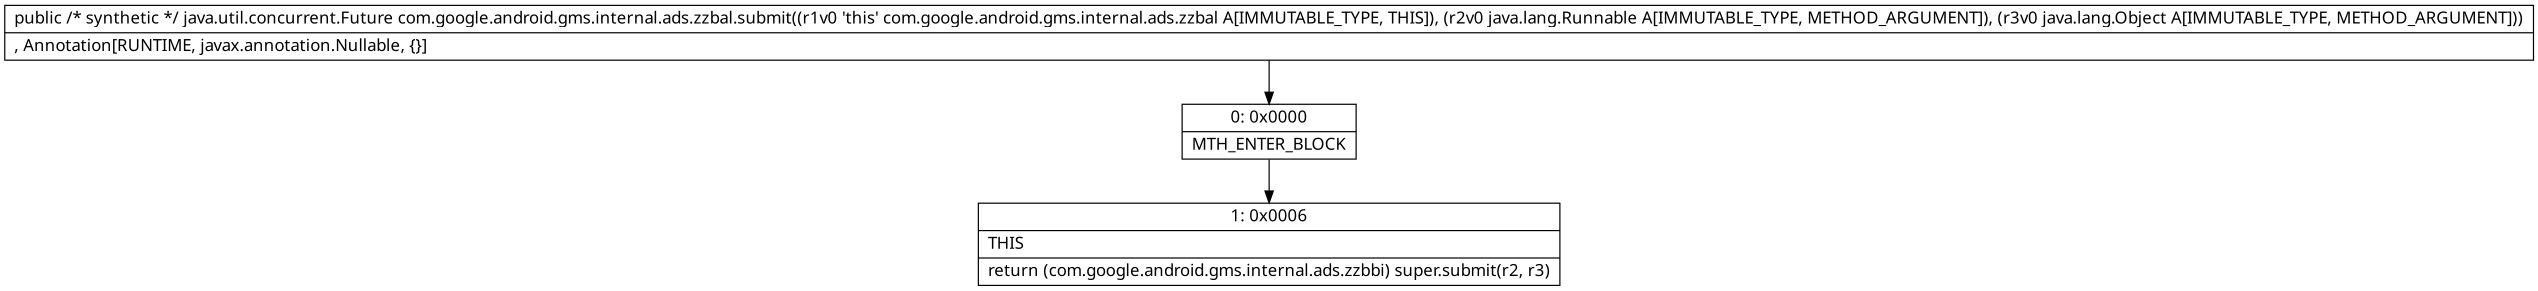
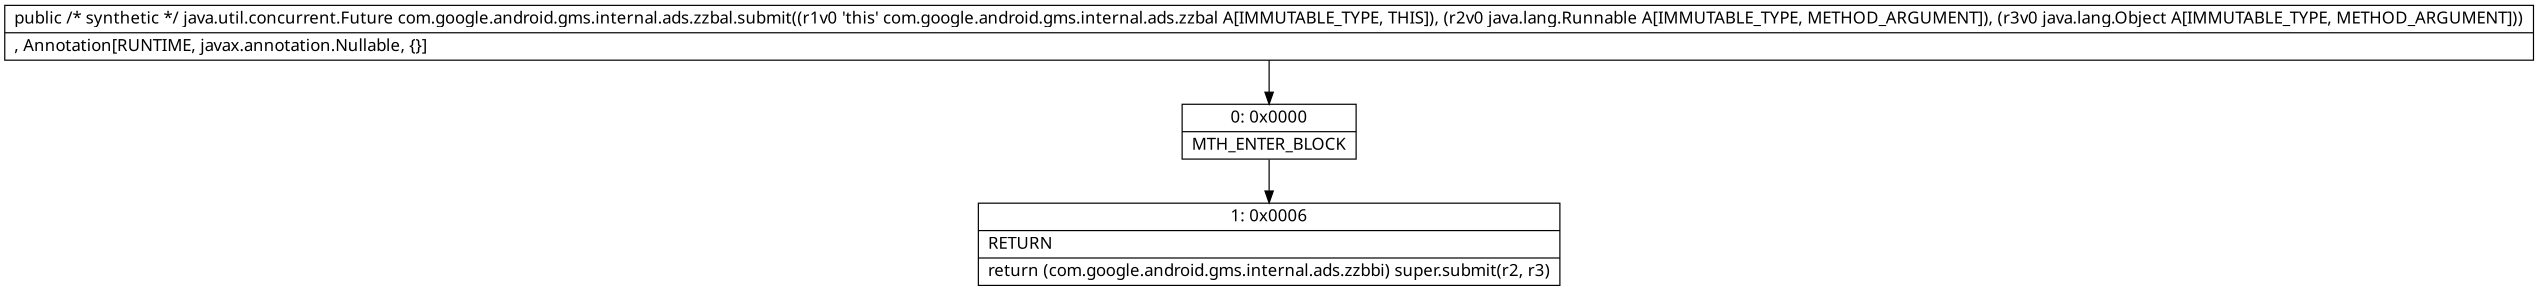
(1006, 244) -> (1021, 244)
